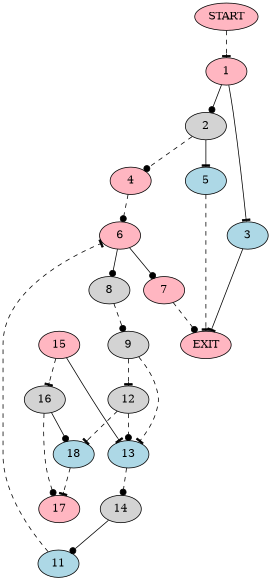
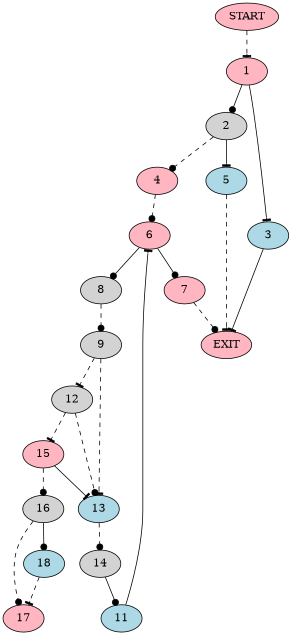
(53, 370) -> (43, 479)
(3, 381) -> (143, 430)
(103, 426) -> (59, 425)
